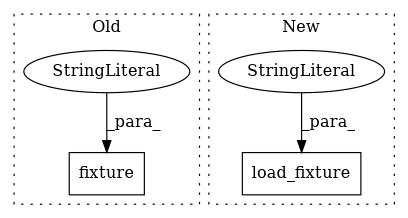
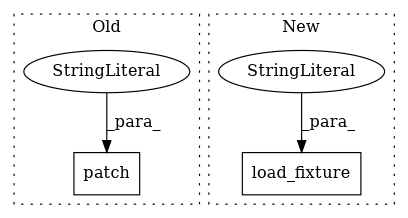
(107, 174) -> (107, 174)
